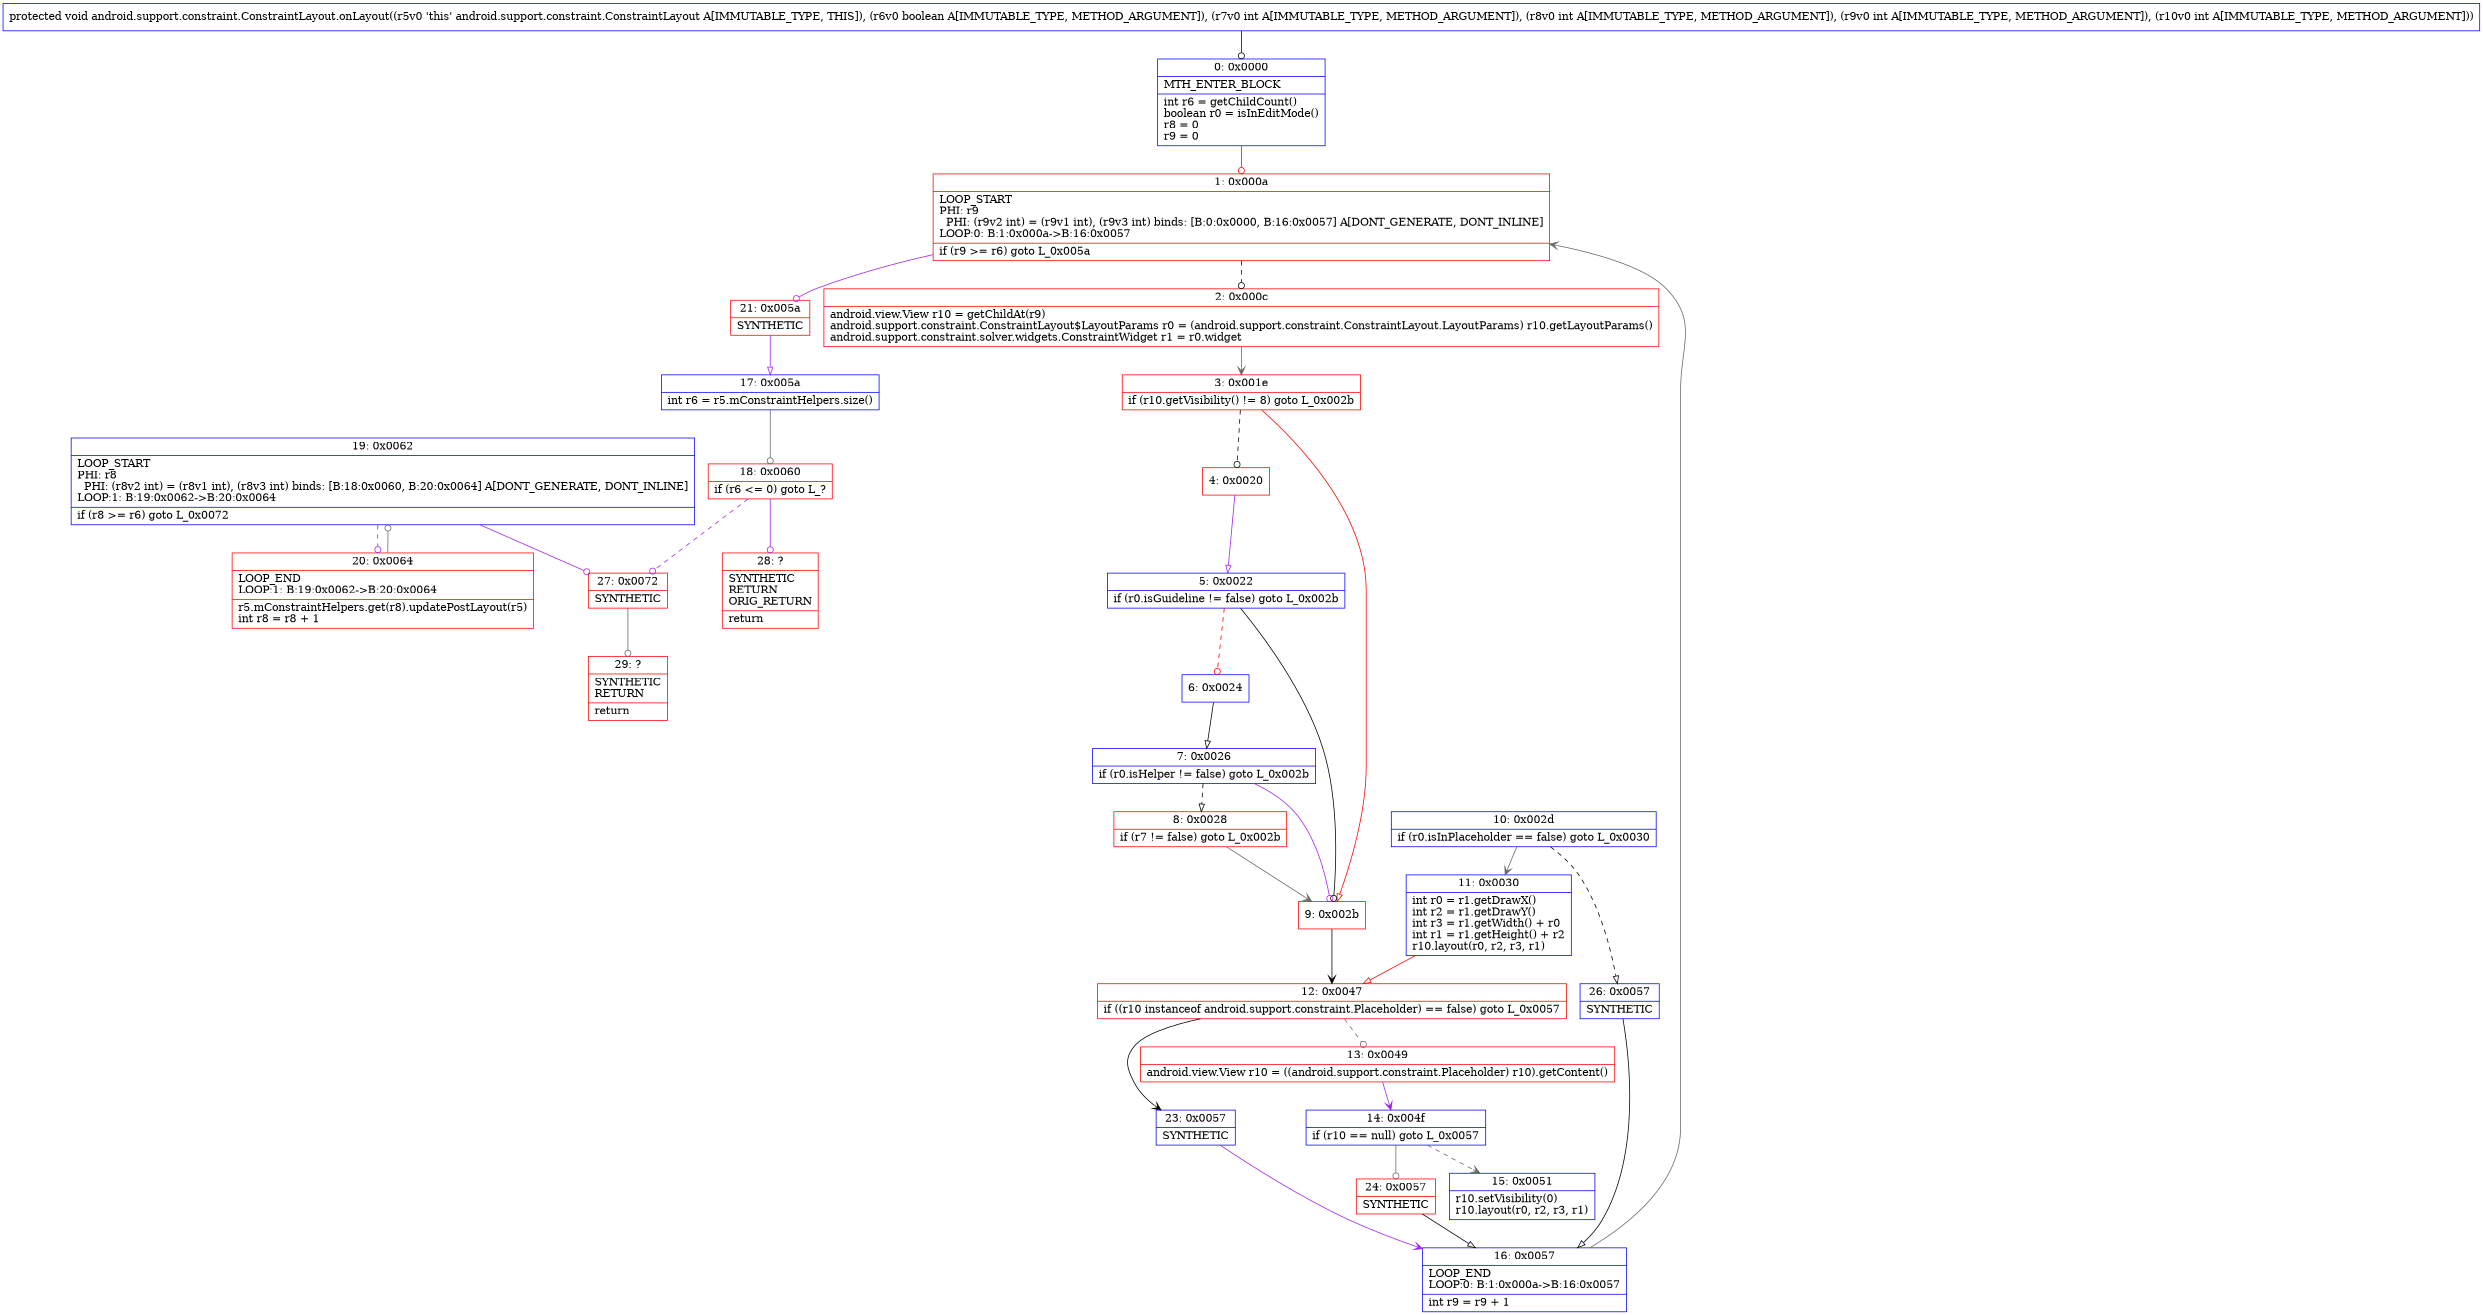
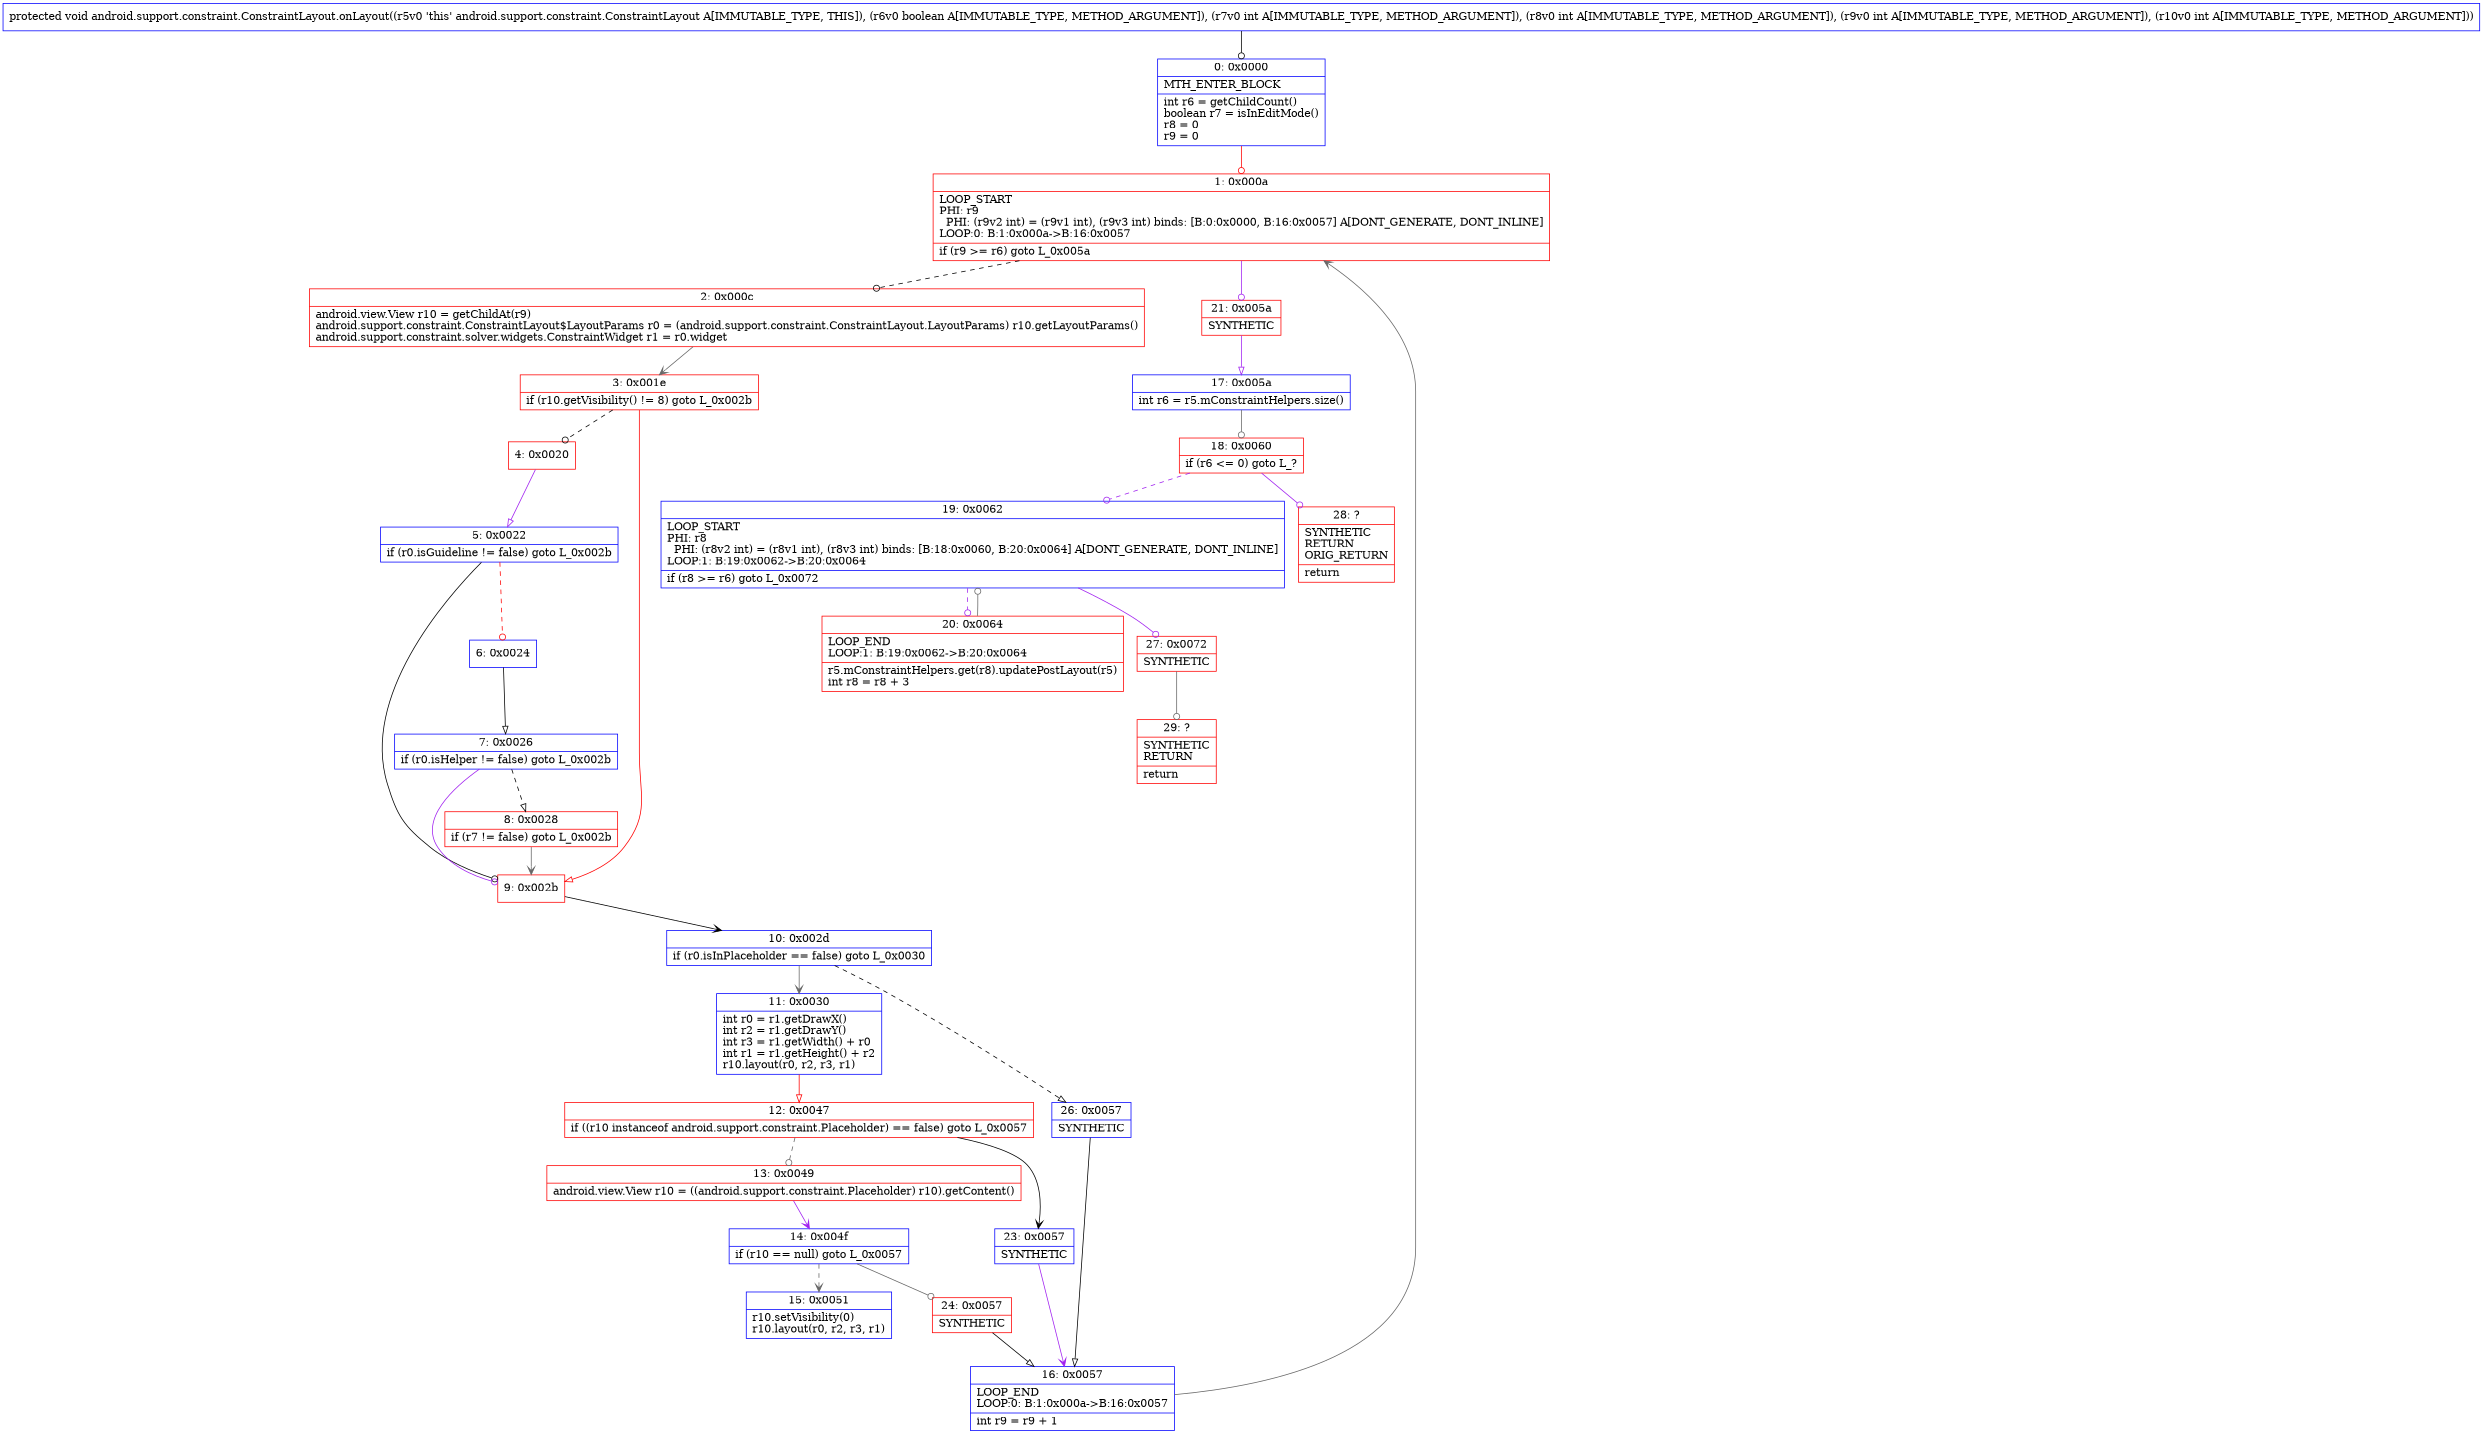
(1241, 114) -> (1241, 114)
(702, 534) -> (1150, 486)
(279, 619) -> (869, 682)
(1332, 952) -> (639, 913)
